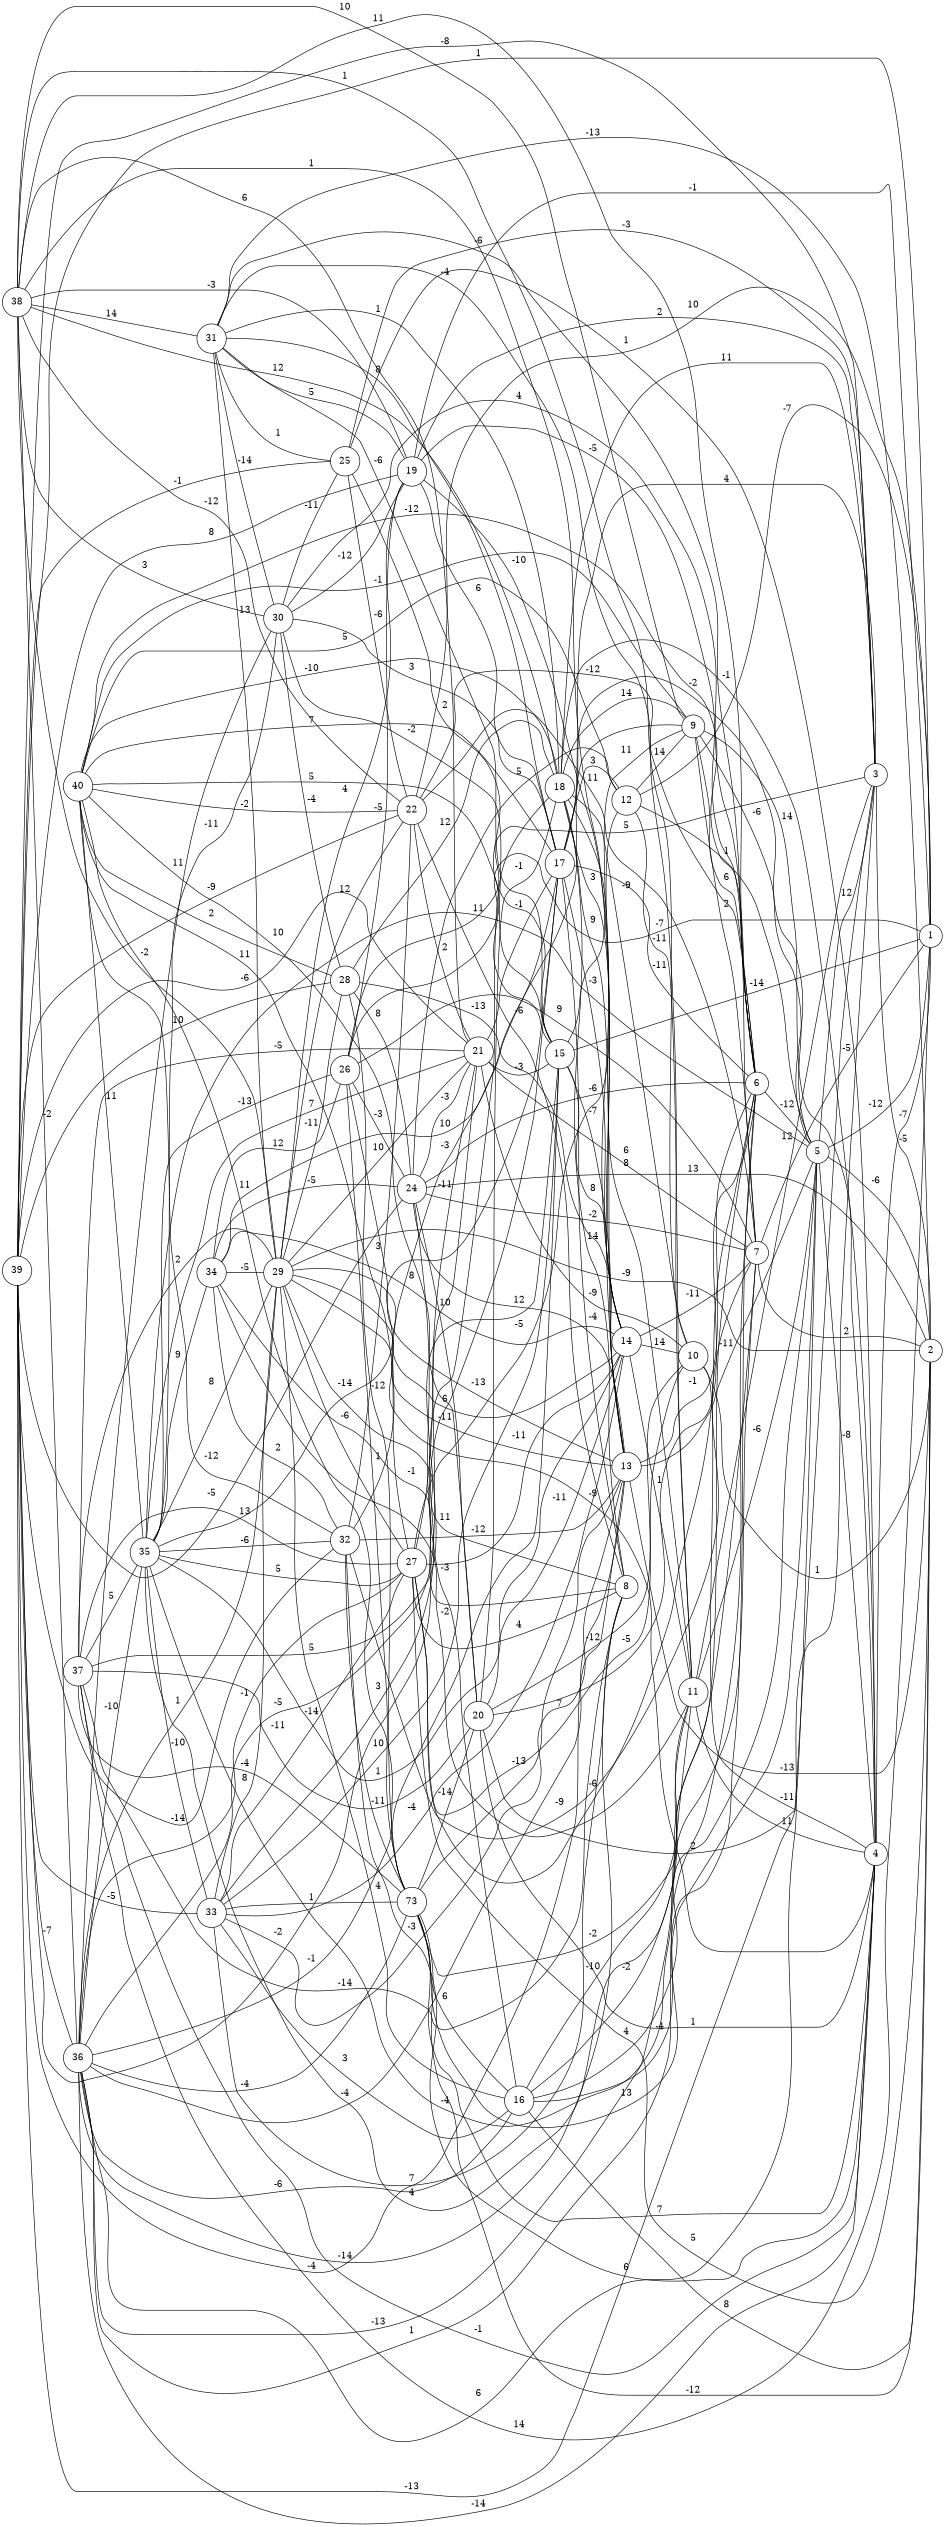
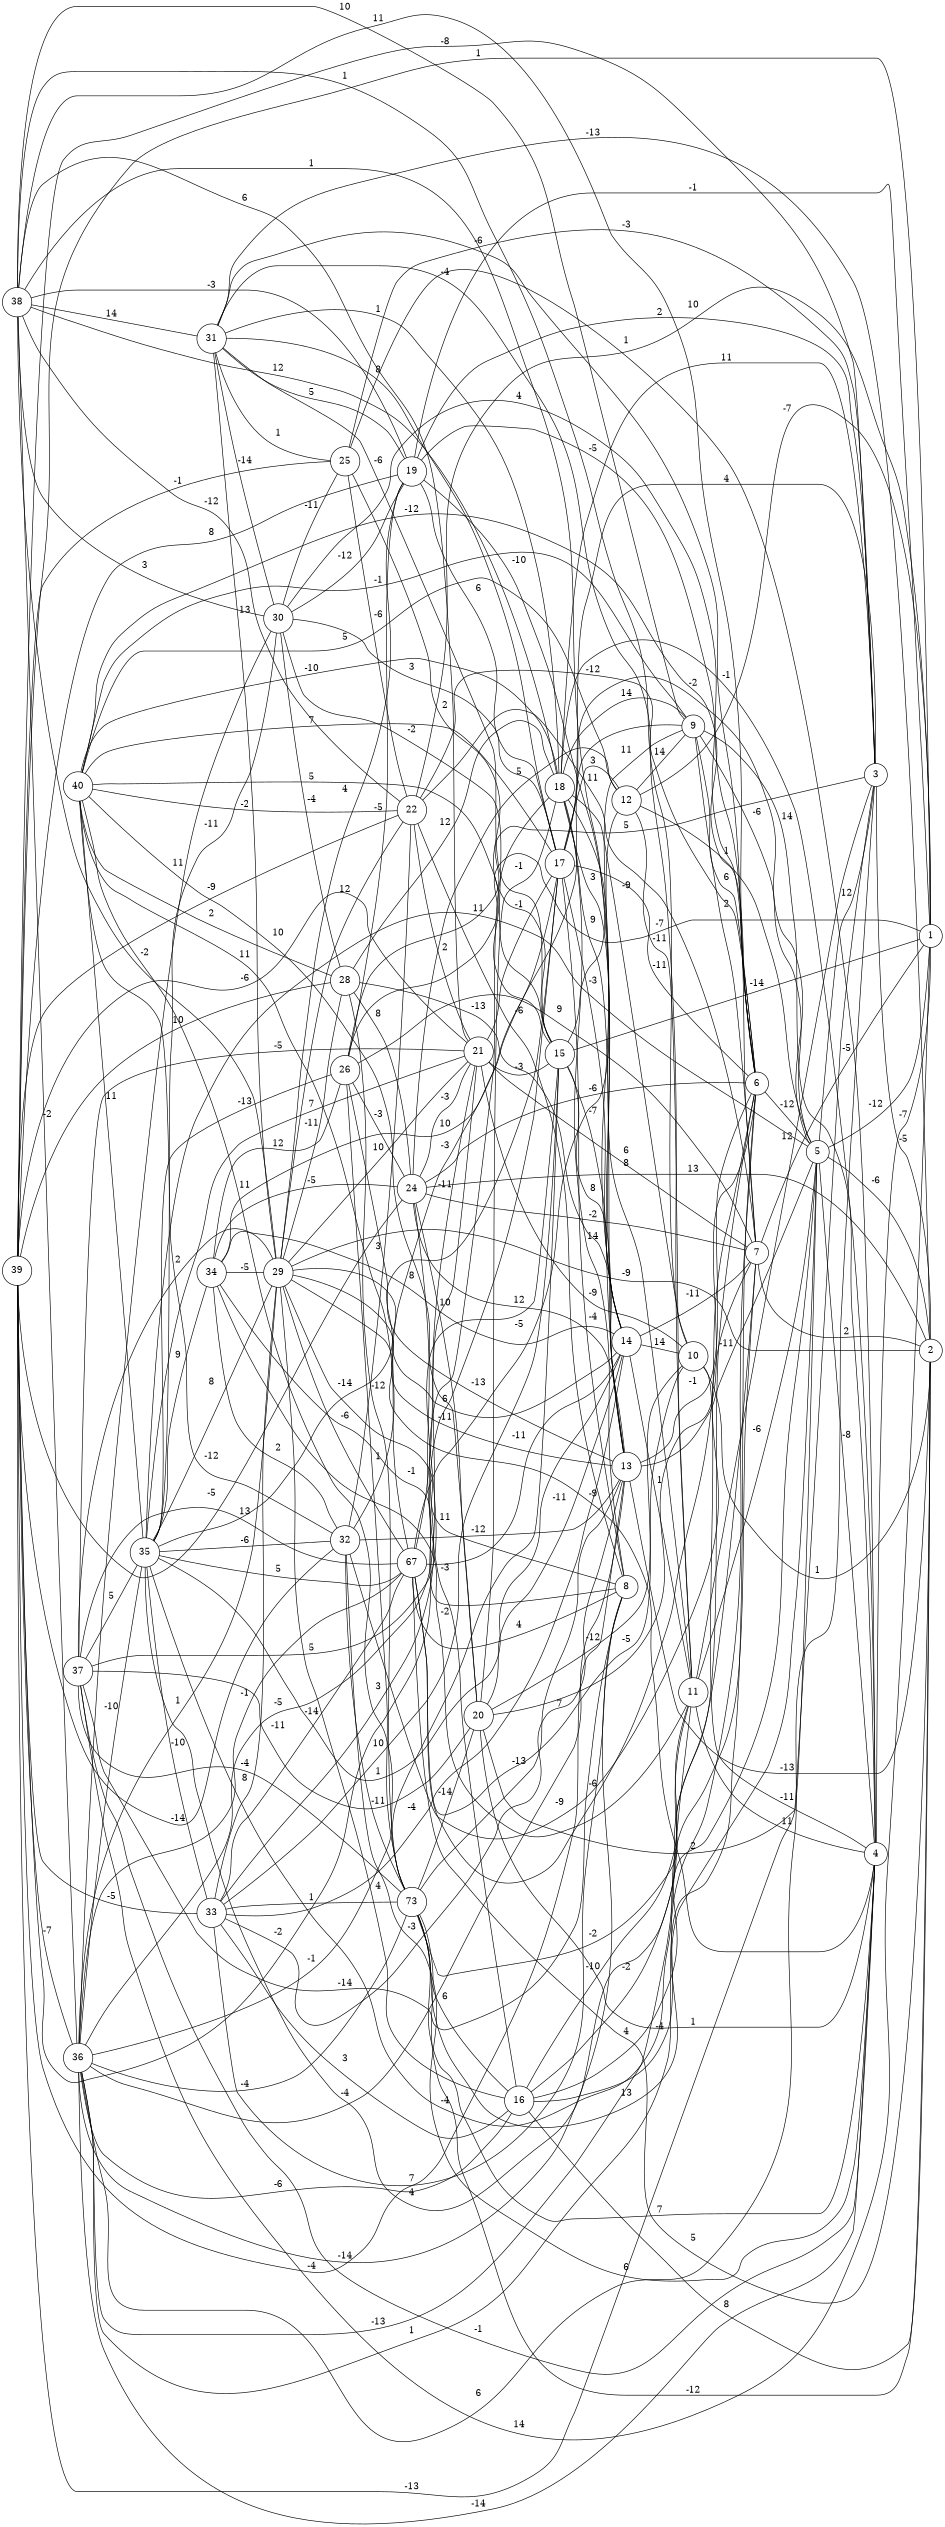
(412, 1563) -> (412, 1563)
